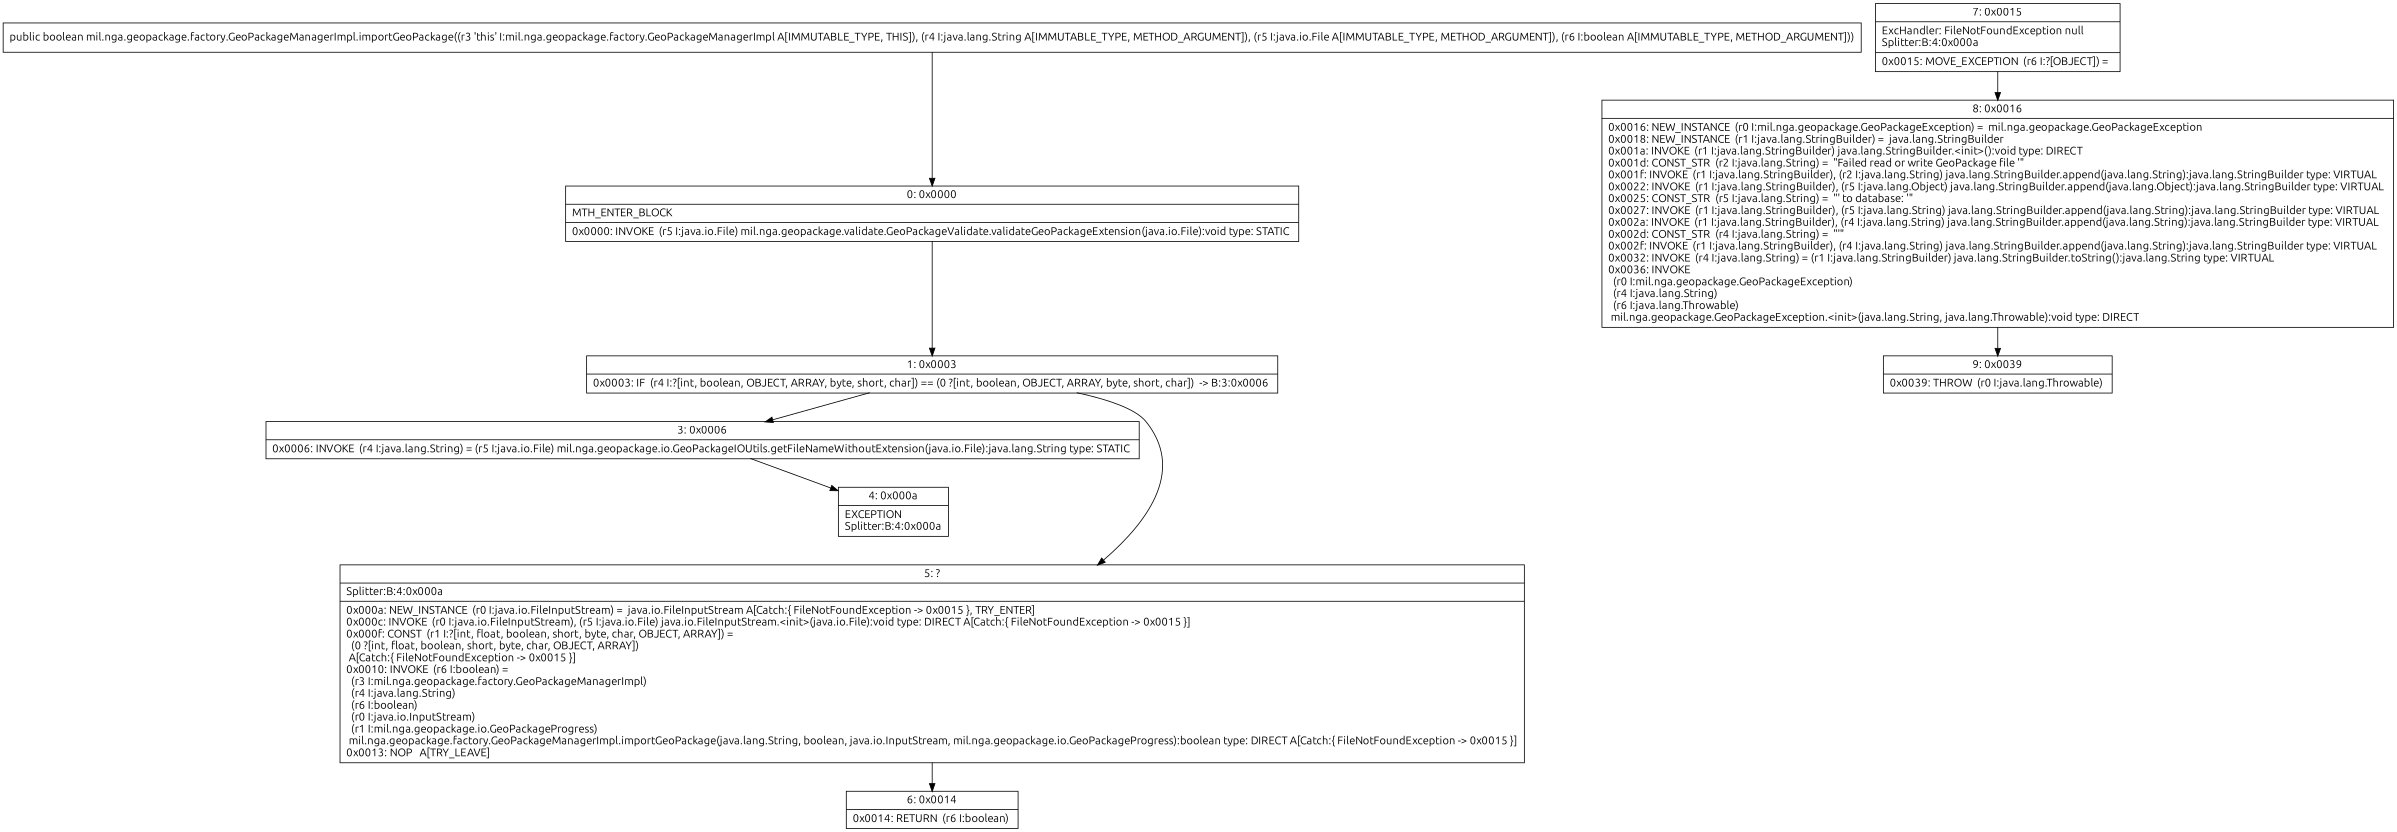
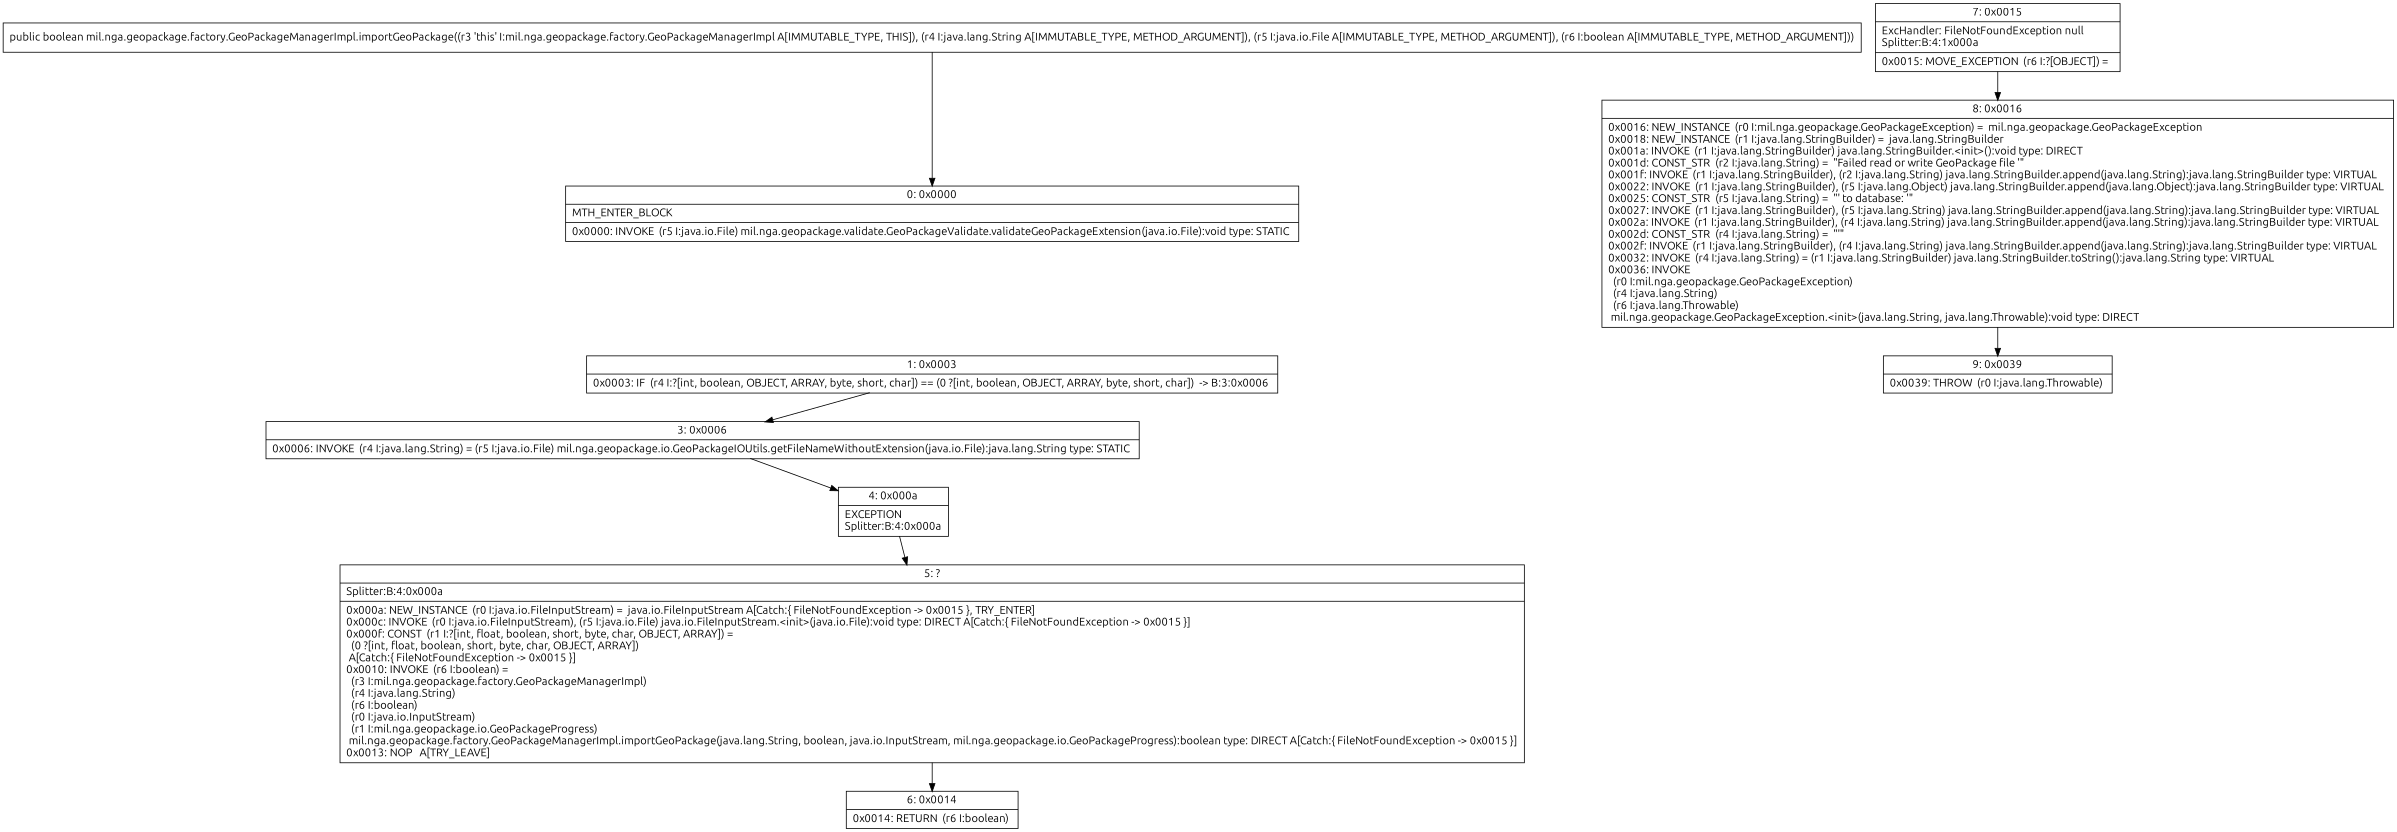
(1930, 43) -> (1930, 43)
(932, 295) -> none
(1162, 461) -> (902, 547)
